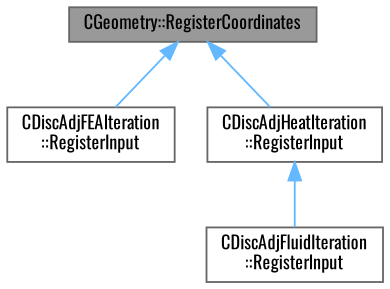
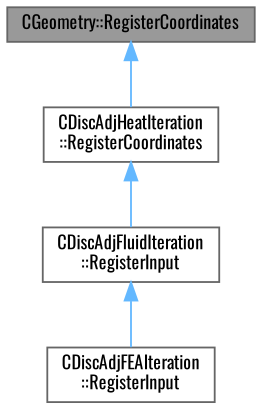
(140, 81) -> (131, 324)
(295, 135) -> (131, 135)
